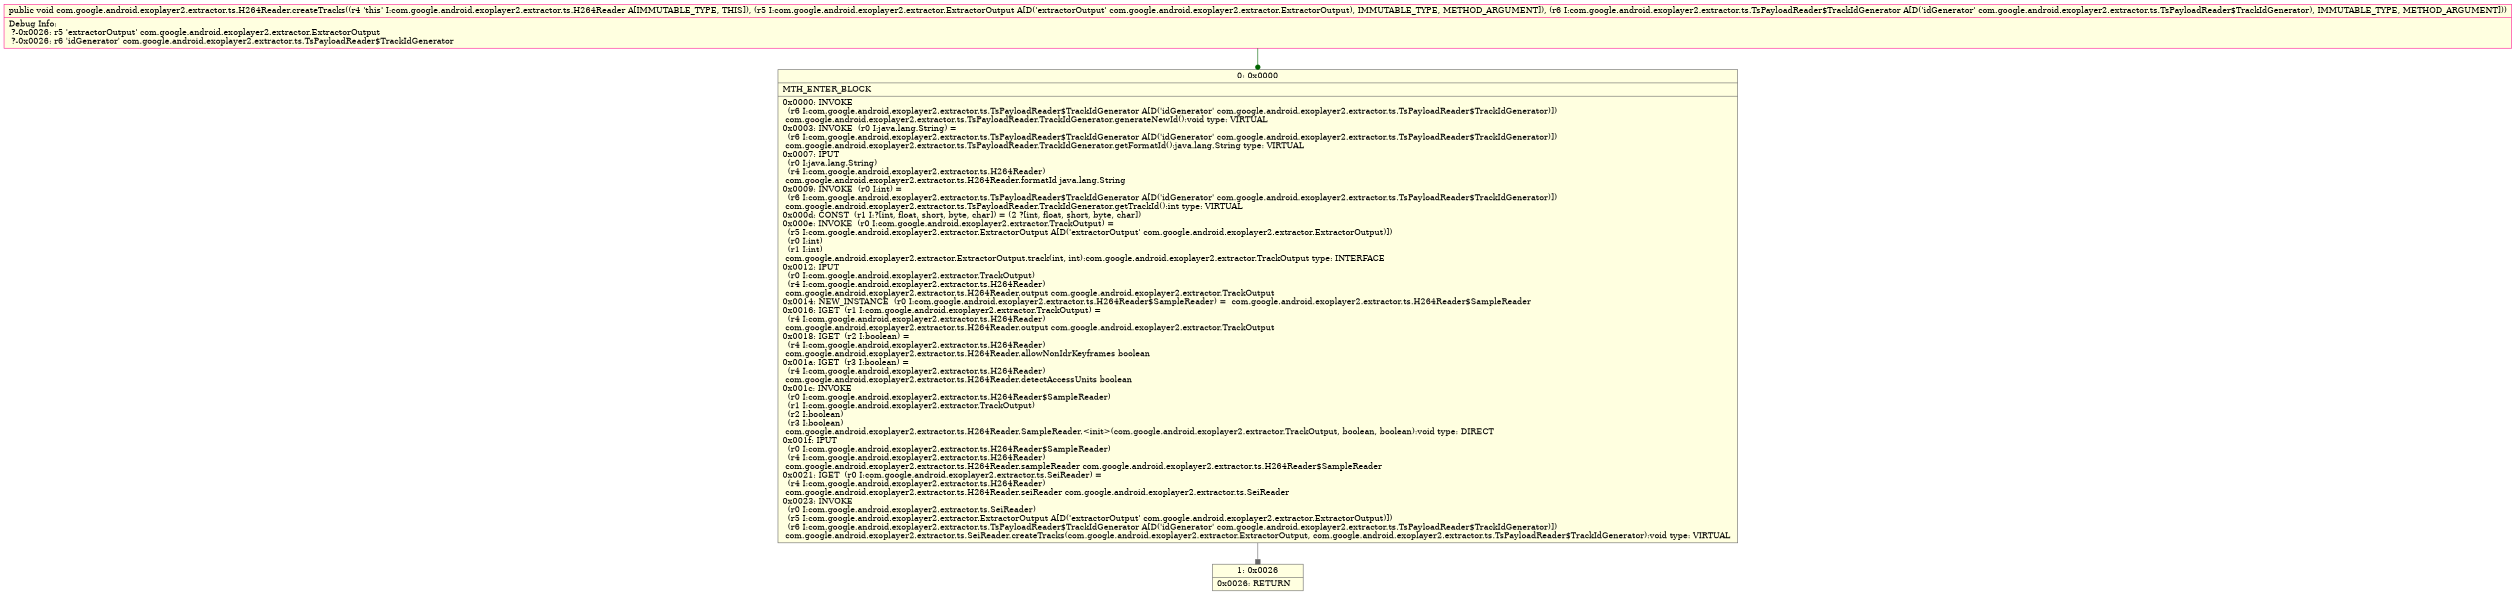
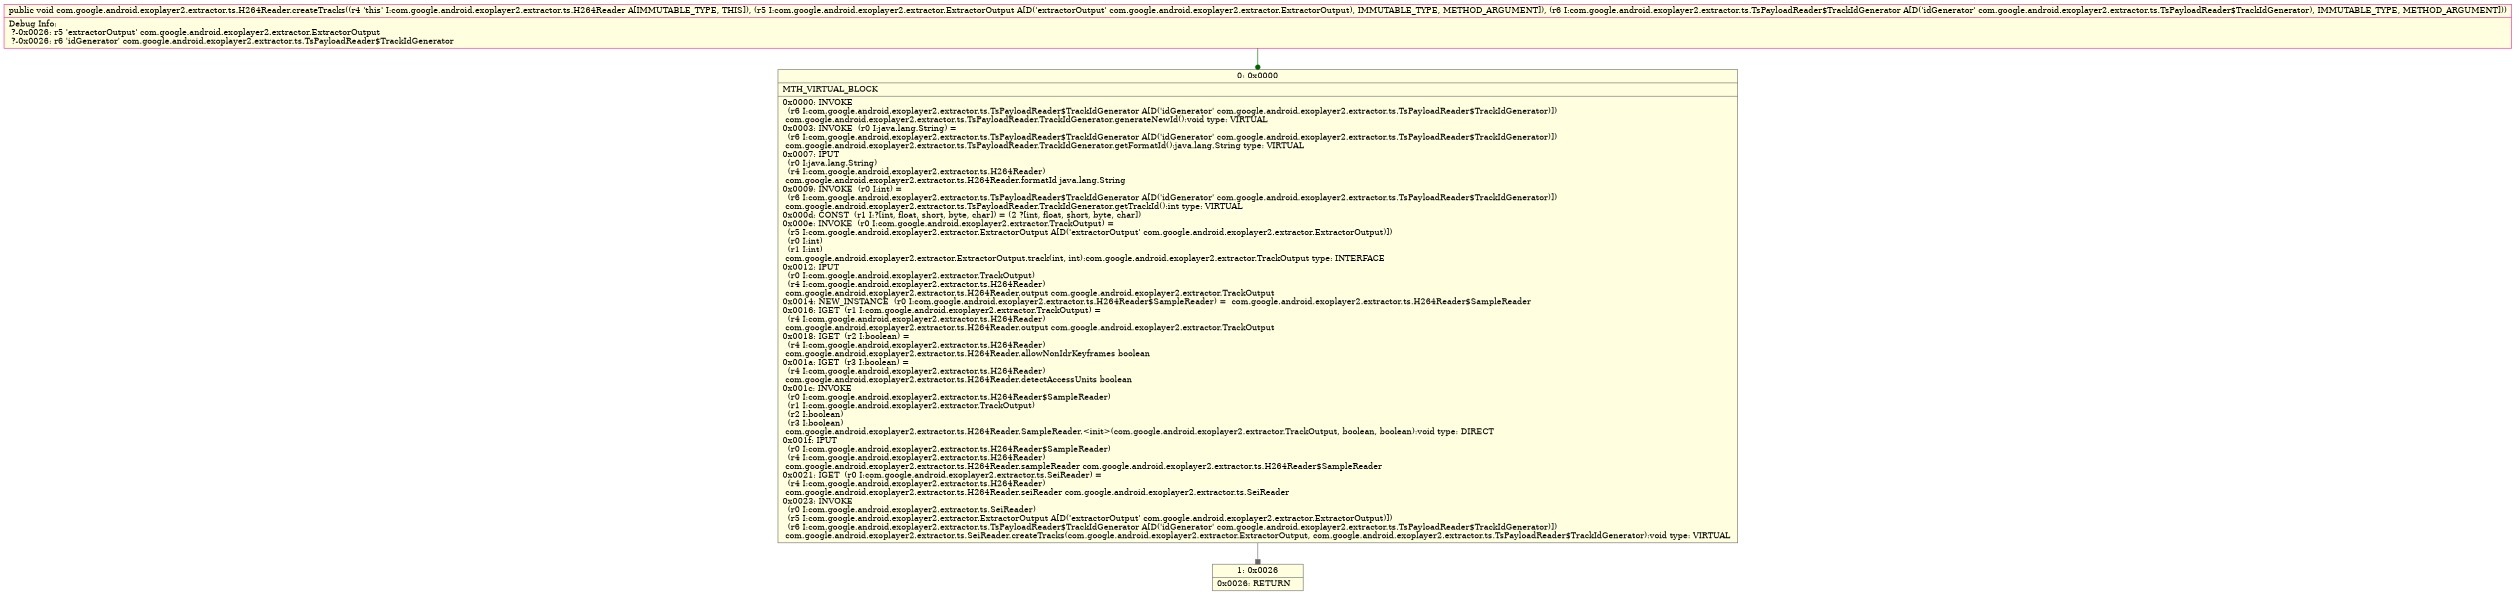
(827, 89) -> (831, 89)
